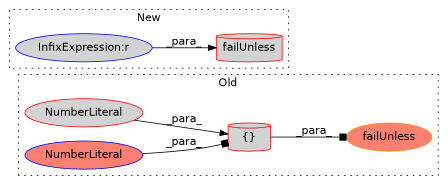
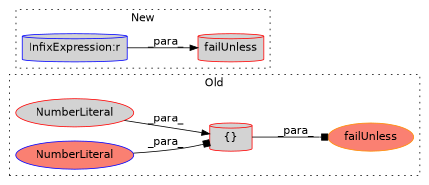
(84, 48) -> (75, 48)
